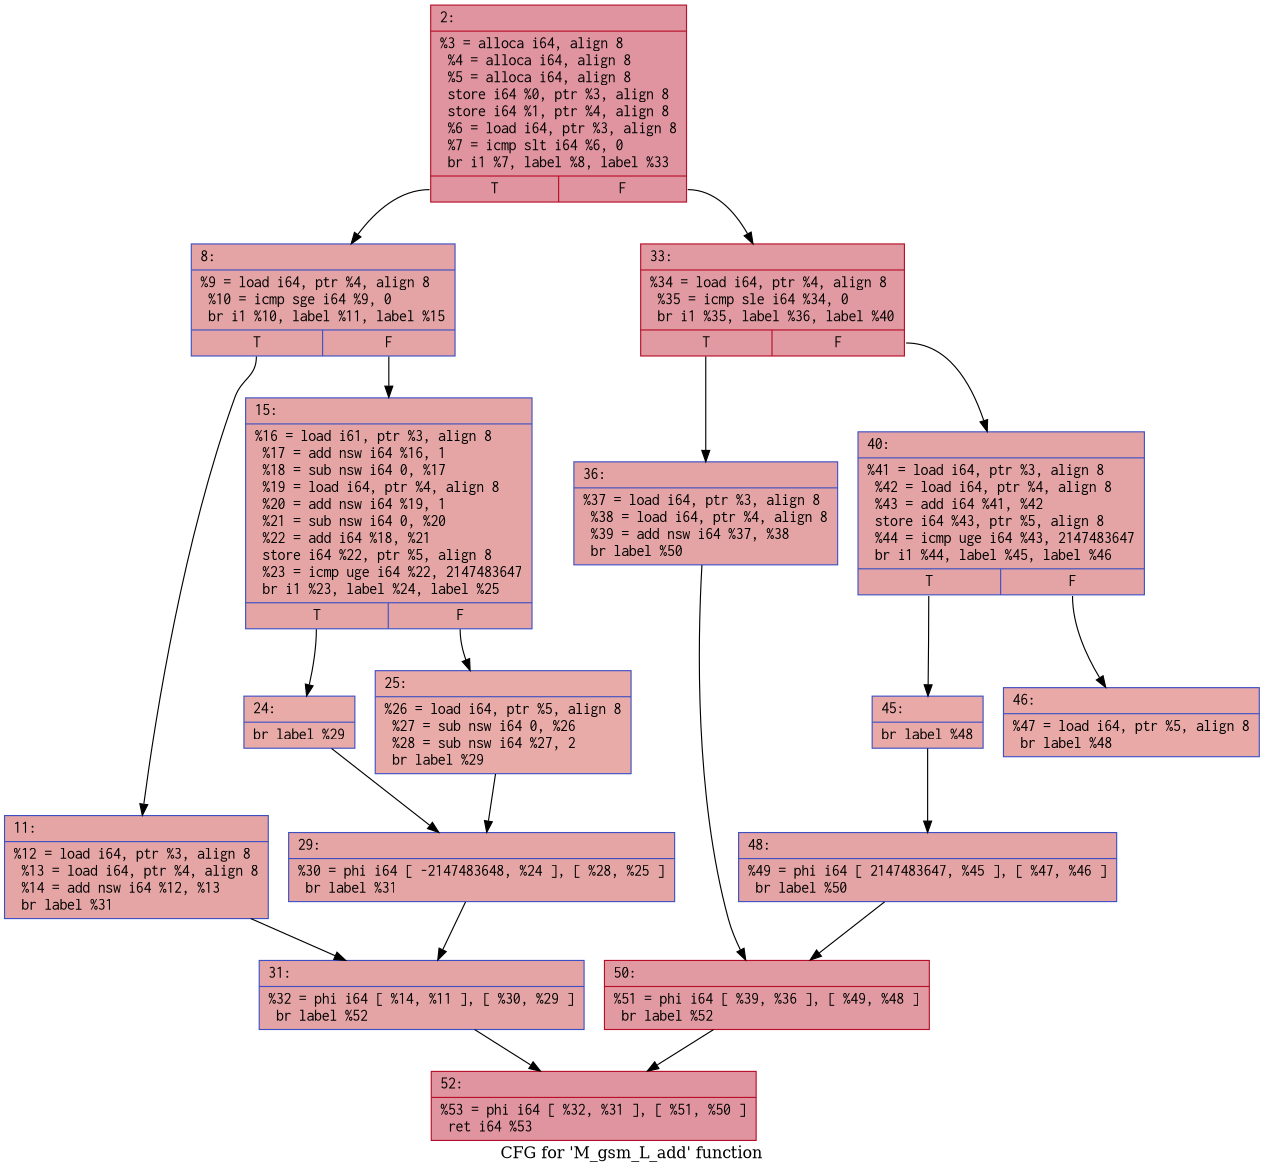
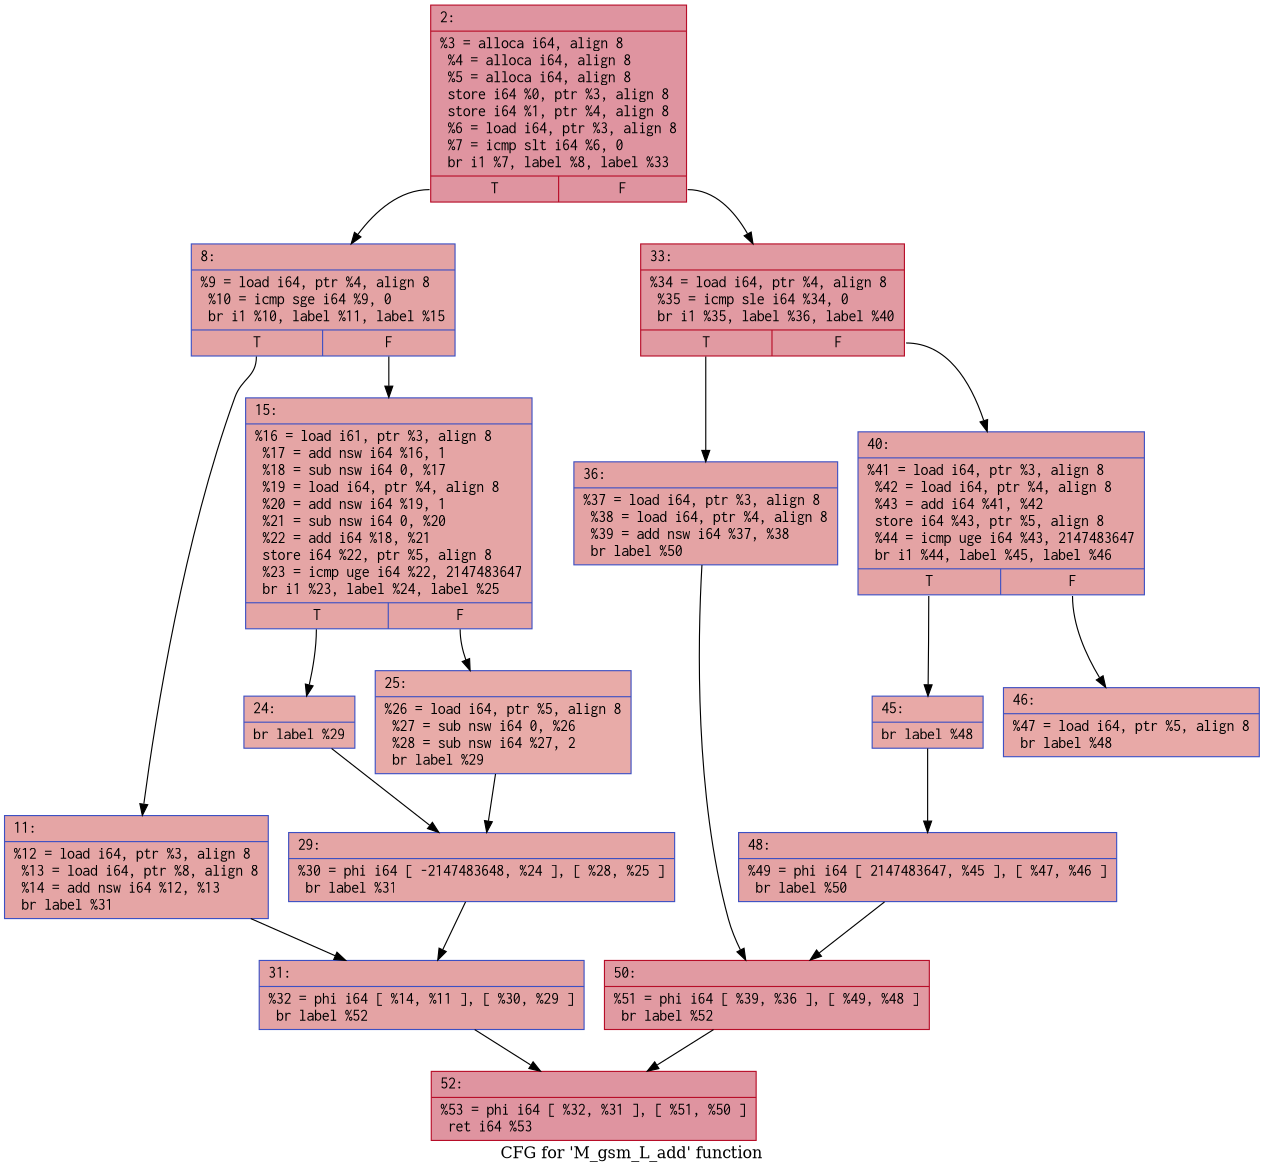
(136, 871) -> (136, 871)
